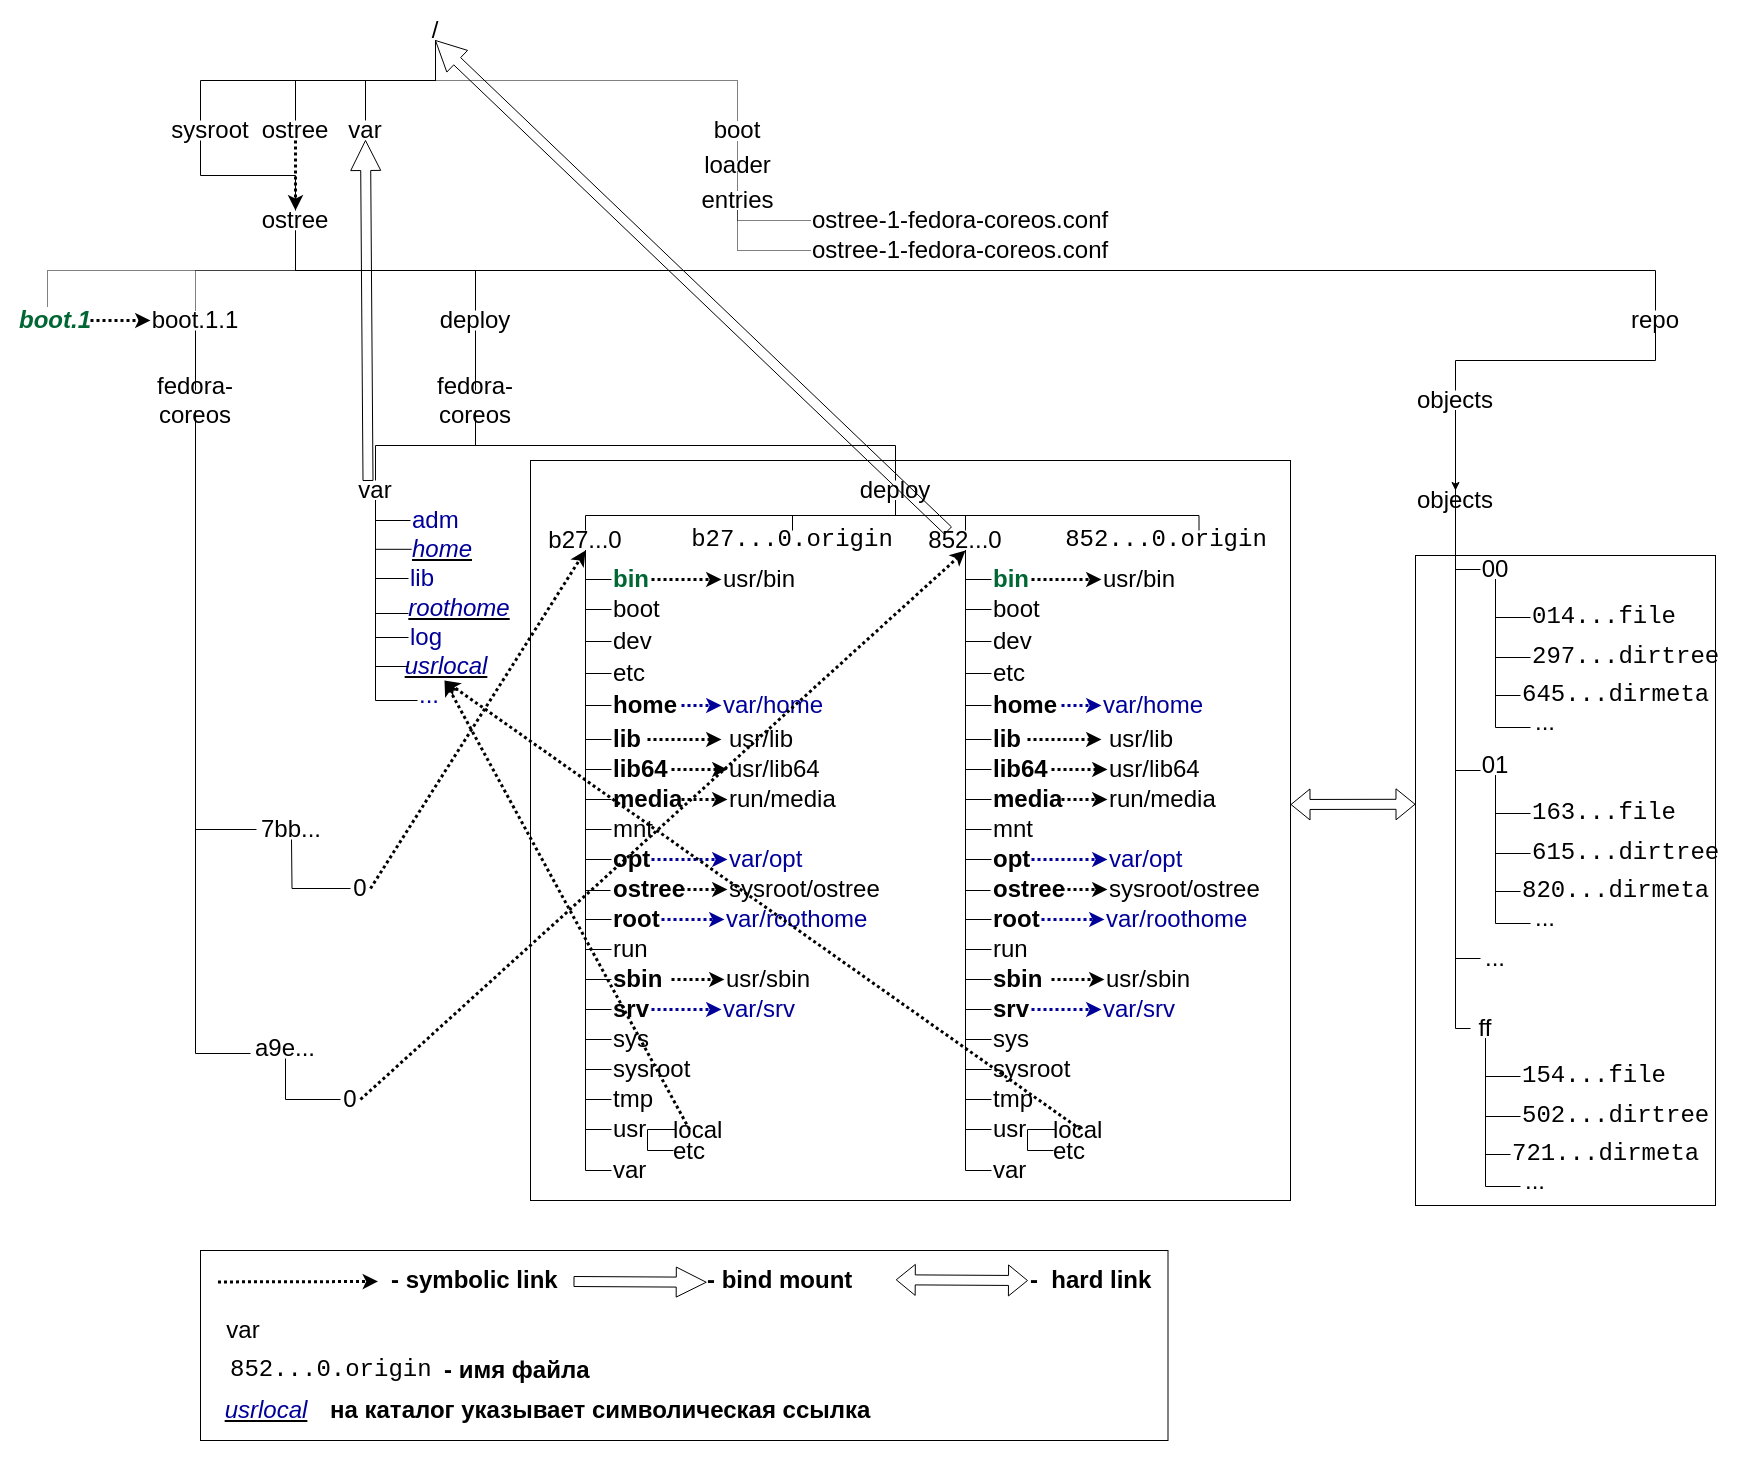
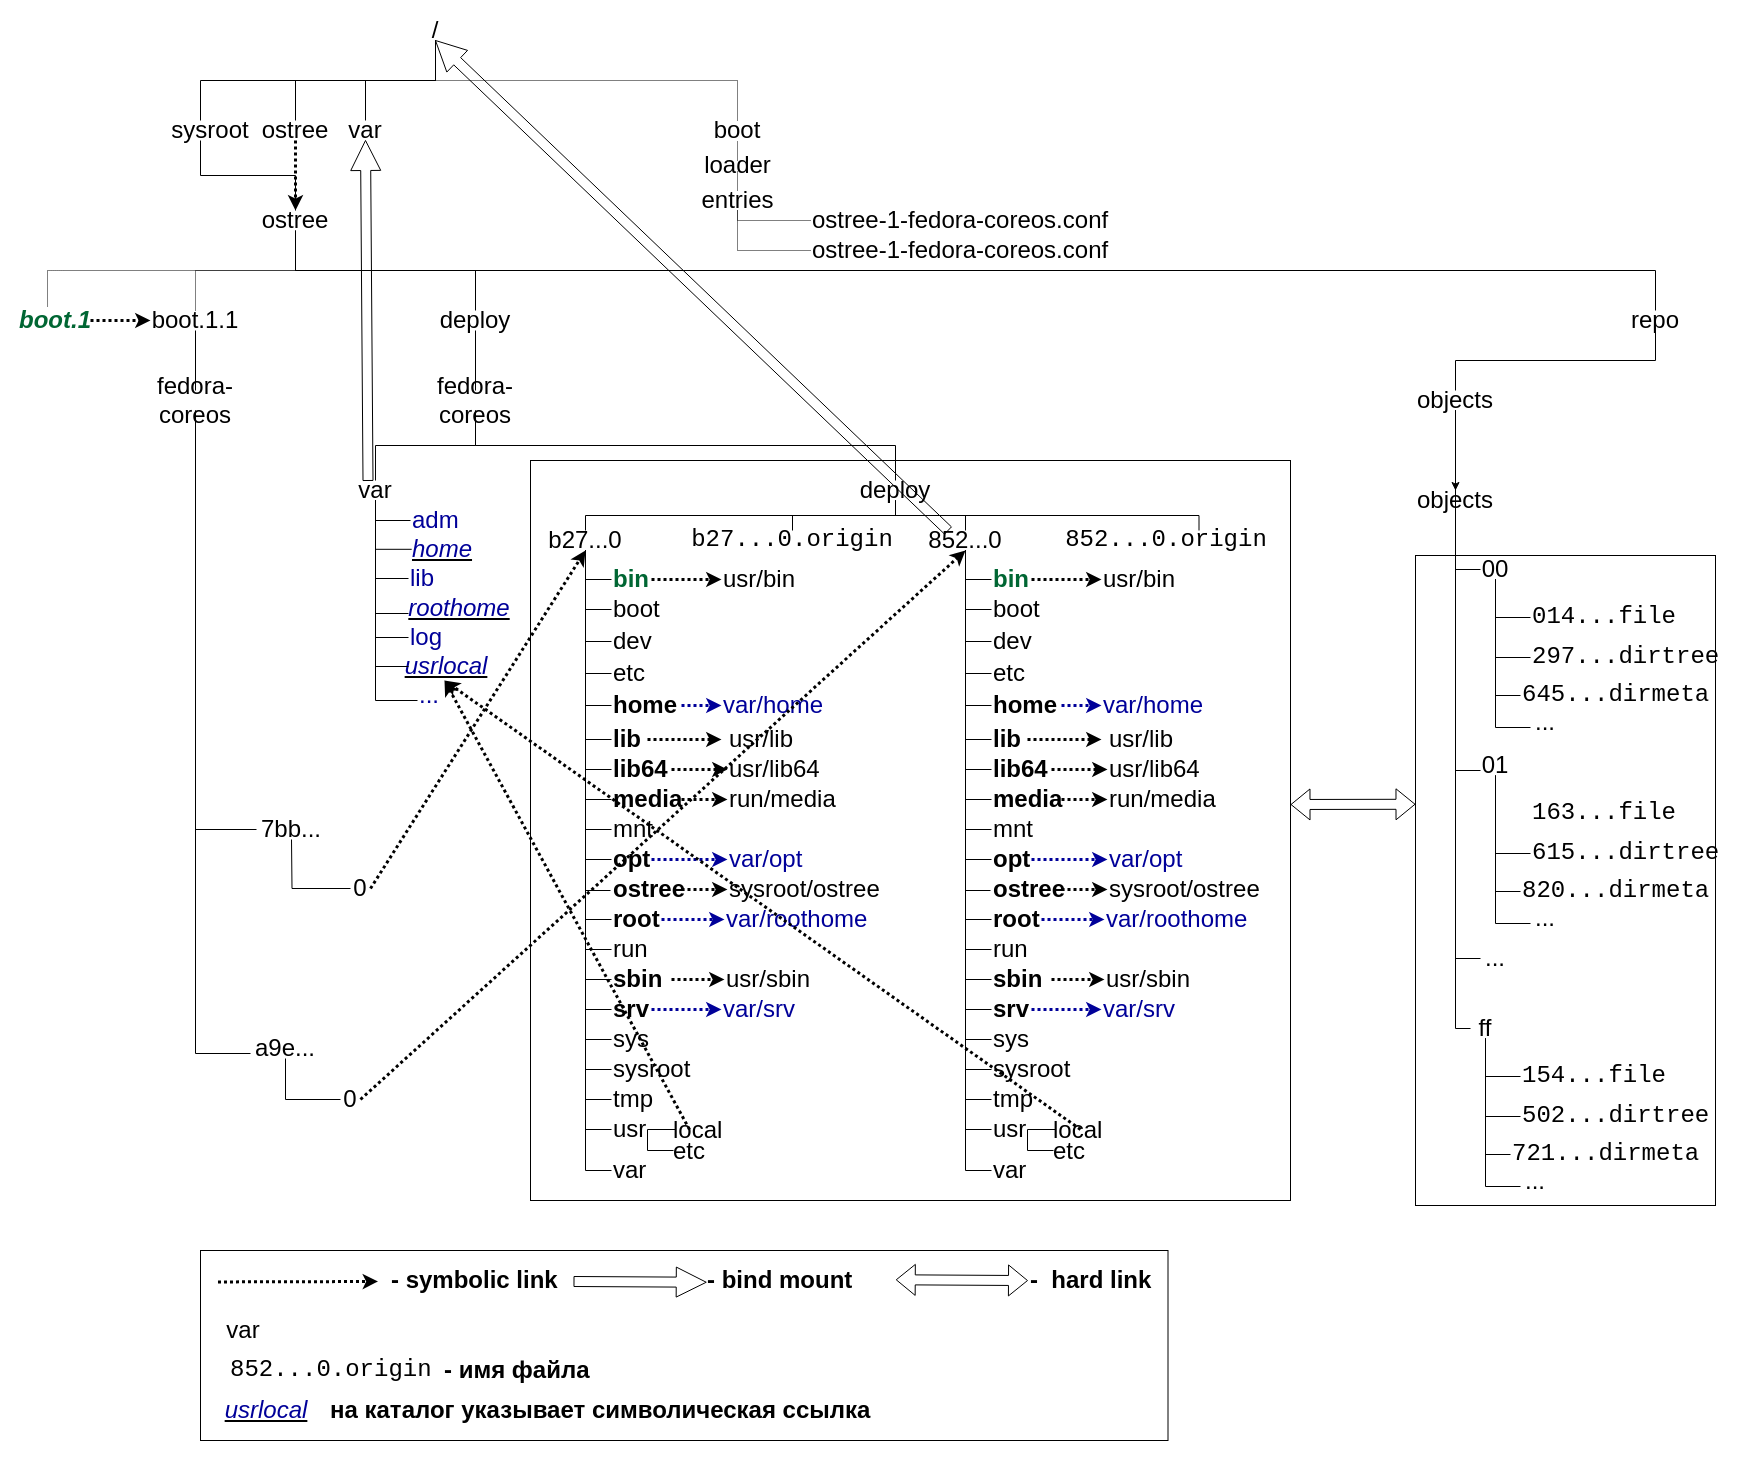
(1515, 814) -> none
